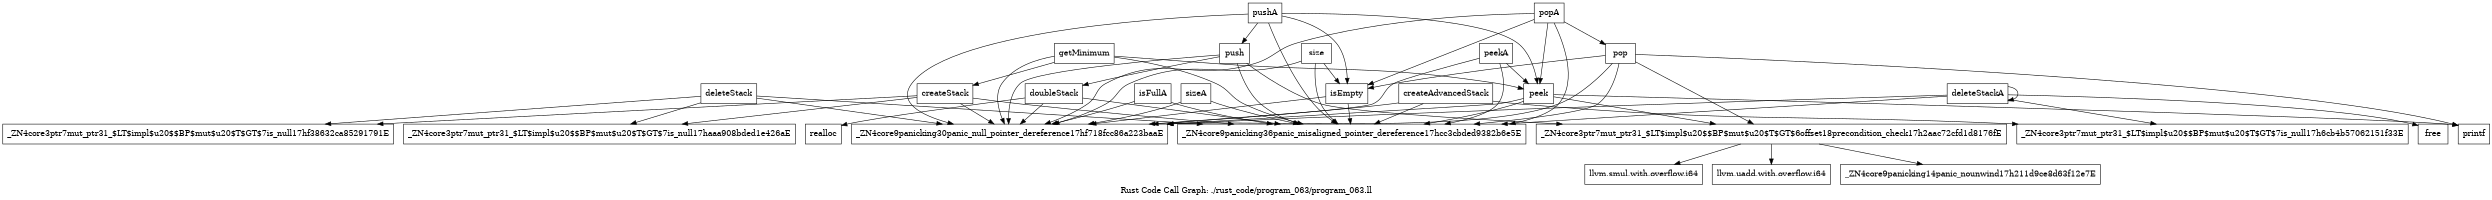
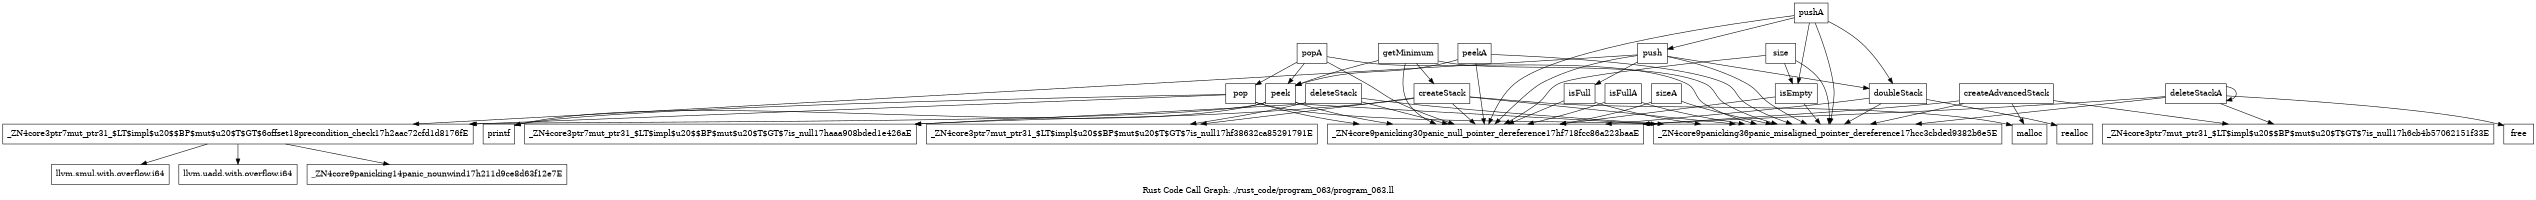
(1408, 18) -> (1864, 45)
(1454, 51) -> none
(1489, 69) -> none
none -> (1580, 94)
none -> (2030, 134)
